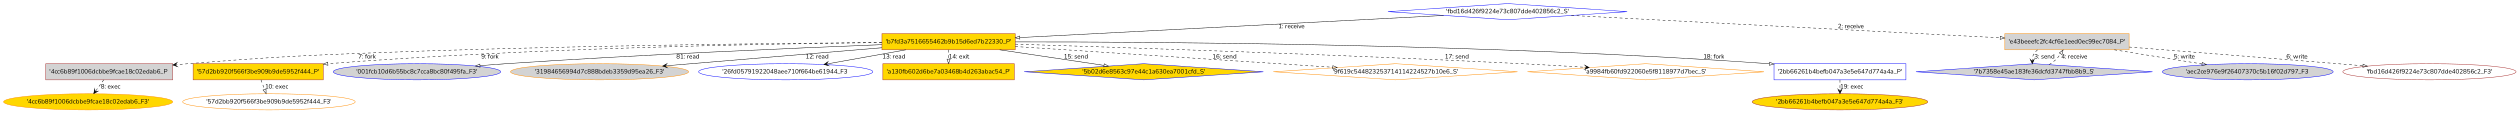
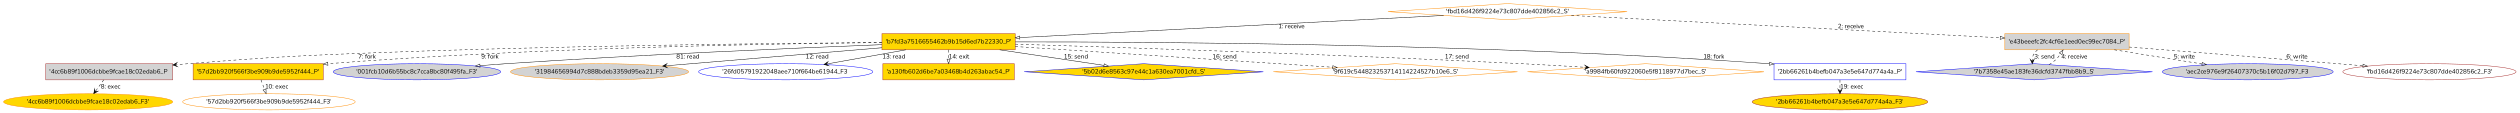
(1508, 12) -> (1508, 12)
(600, 72) -> (600, 72)
